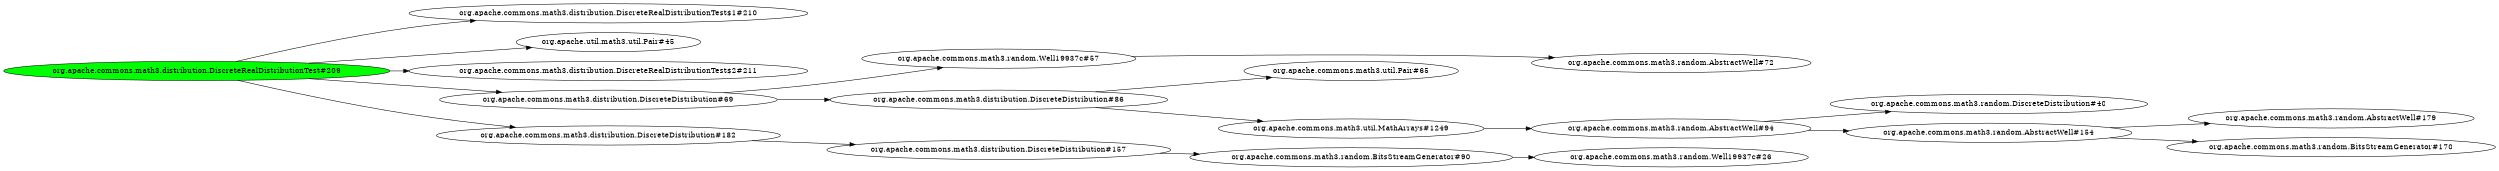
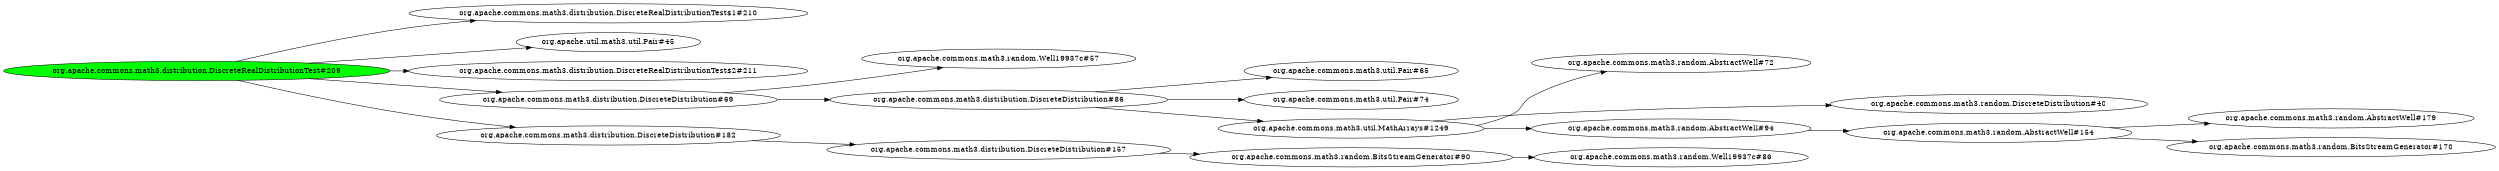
(1340, 55) -> (1536, 94)
none -> (1351, 100)
(1825, 117) -> (1630, 110)
(1671, 157) -> (1671, 157)
